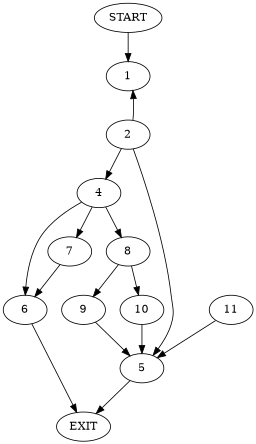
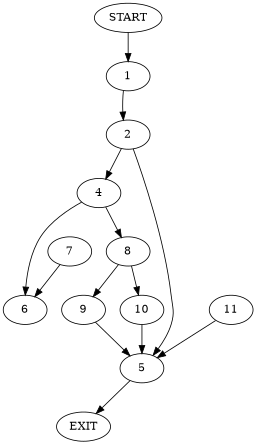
(134, 109) -> (123, 101)
(86, 219) -> none
(52, 364) -> none
